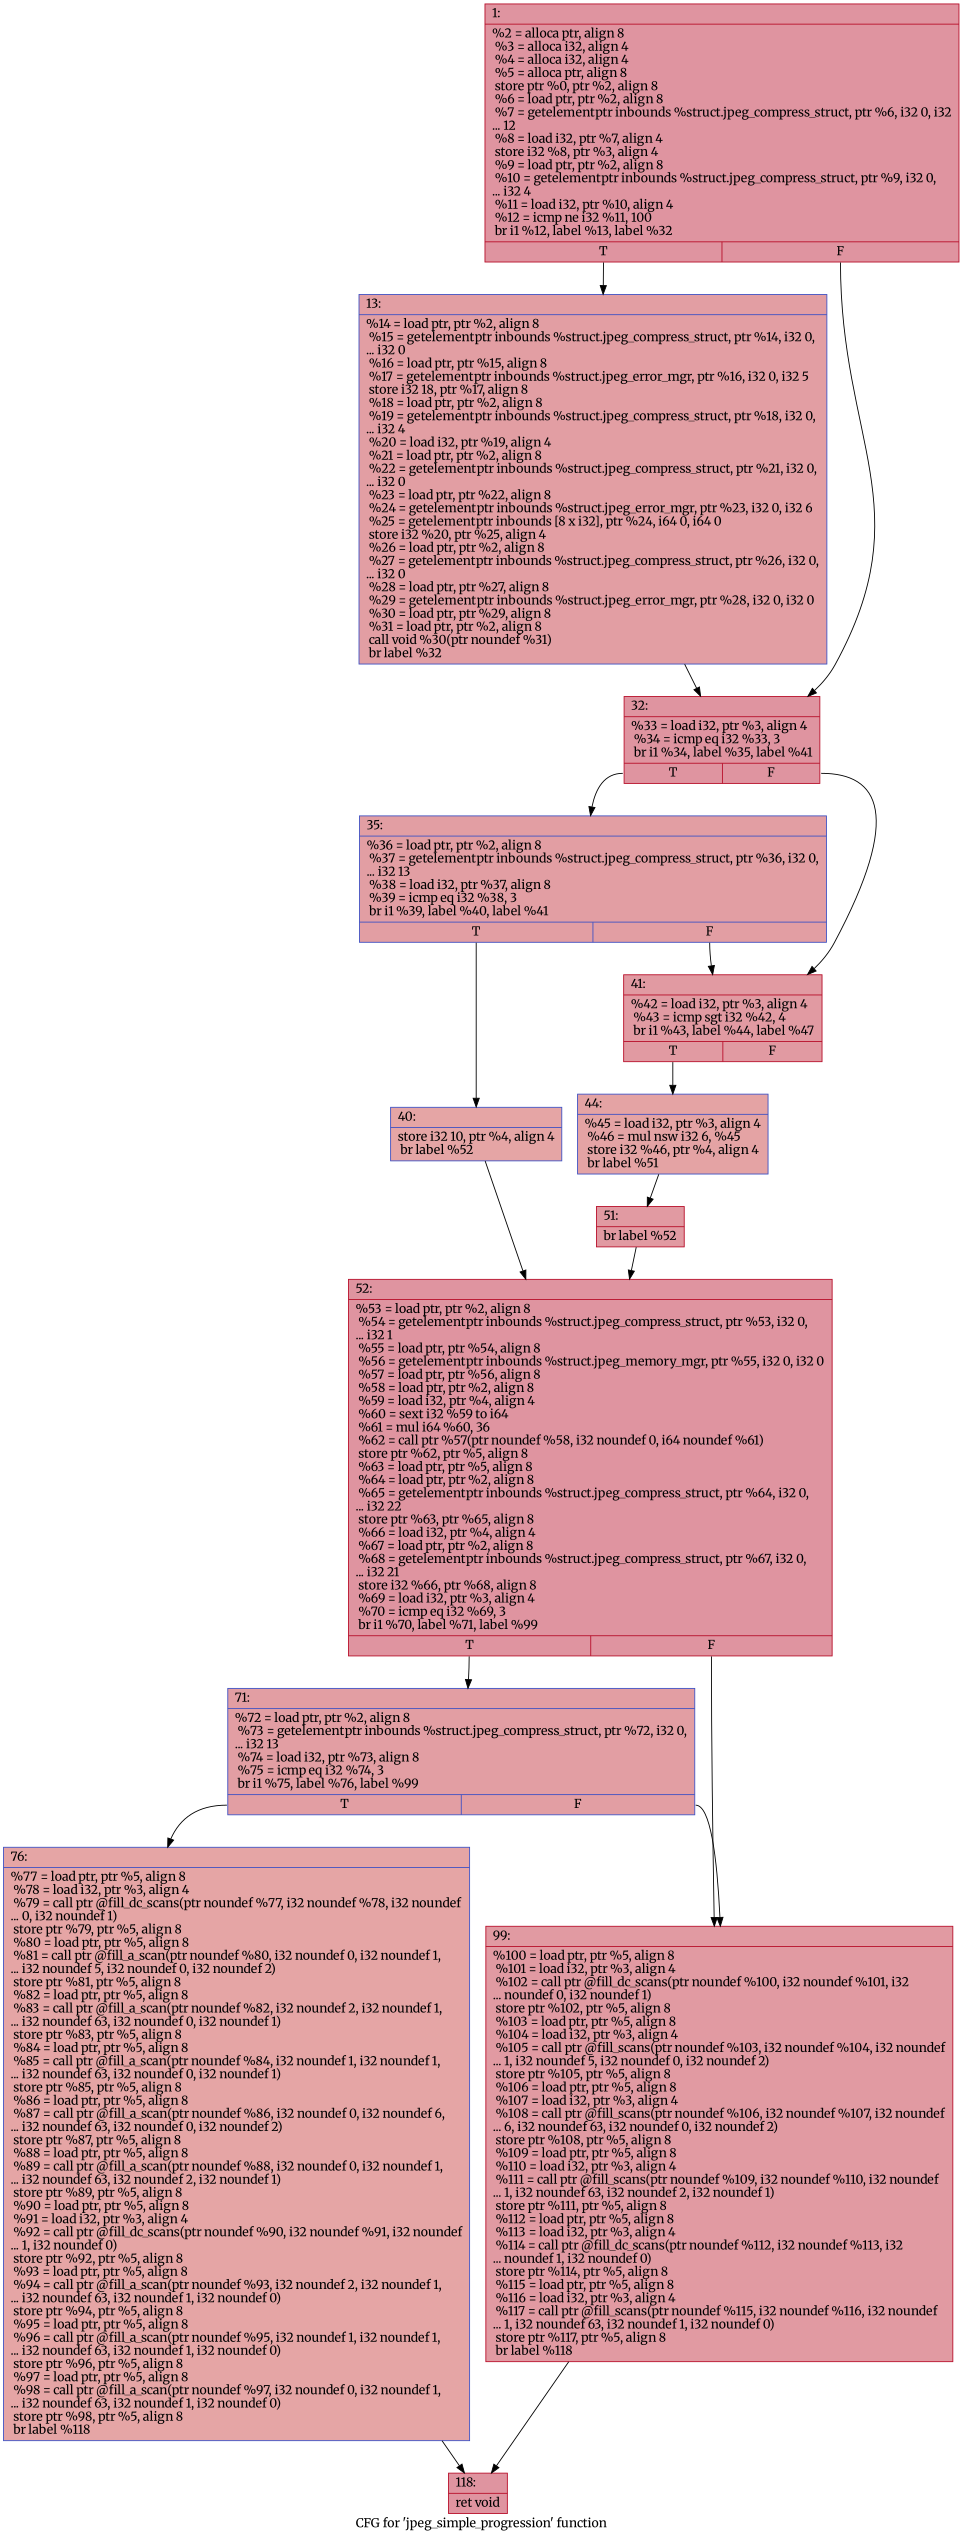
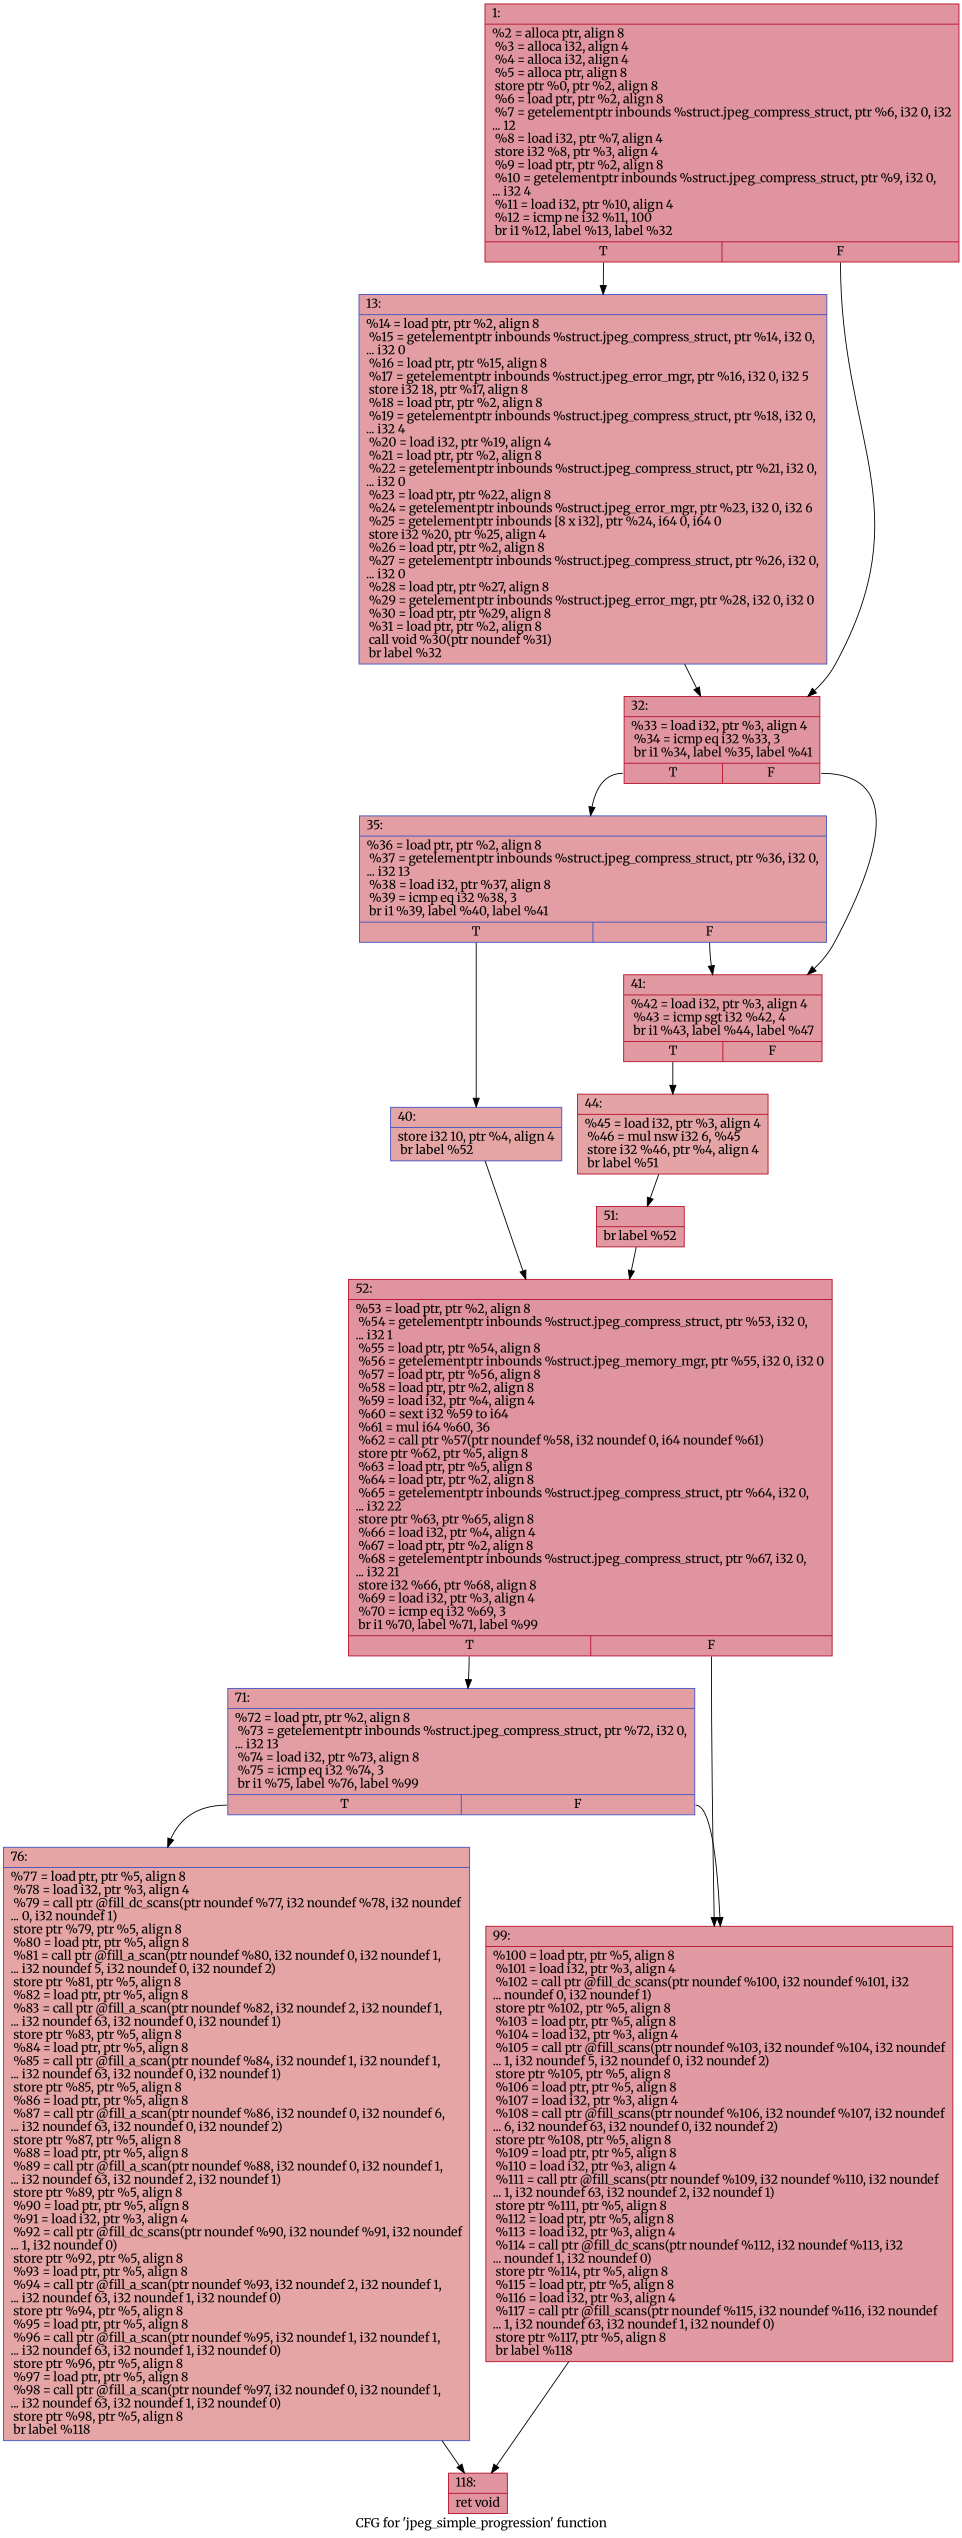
(673, 1134) -> (673, 1134)
